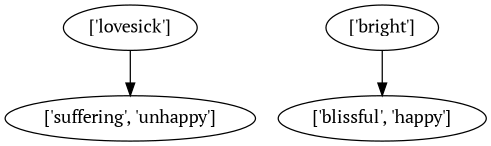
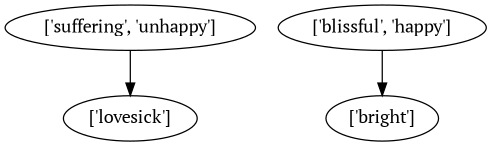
(130, 67) -> (130, 67)
(382, 67) -> (382, 67)
